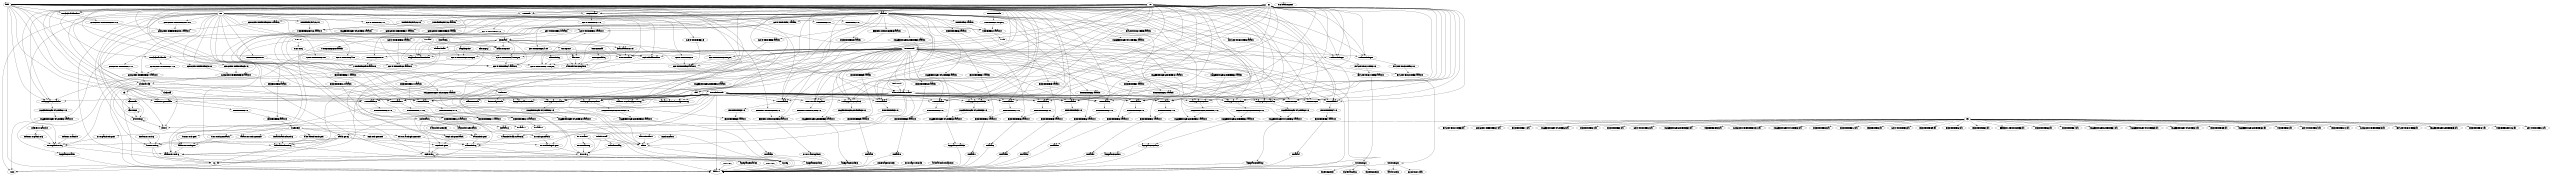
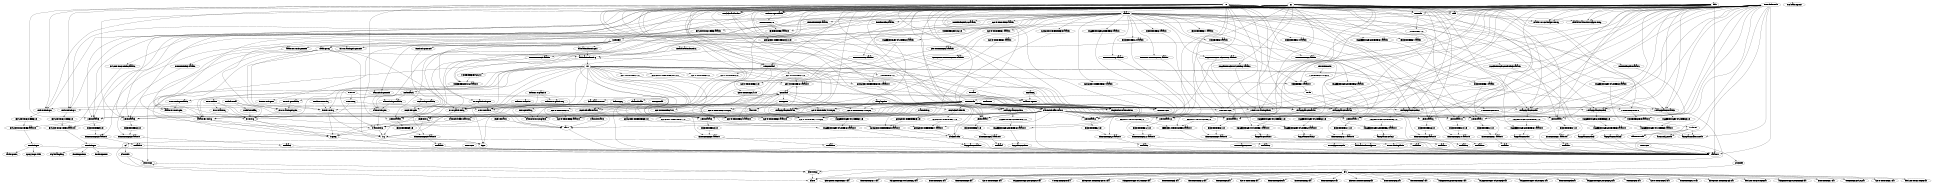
none -> (484, 43)
(356, 62) -> none
(248, 85) -> (587, 61)
